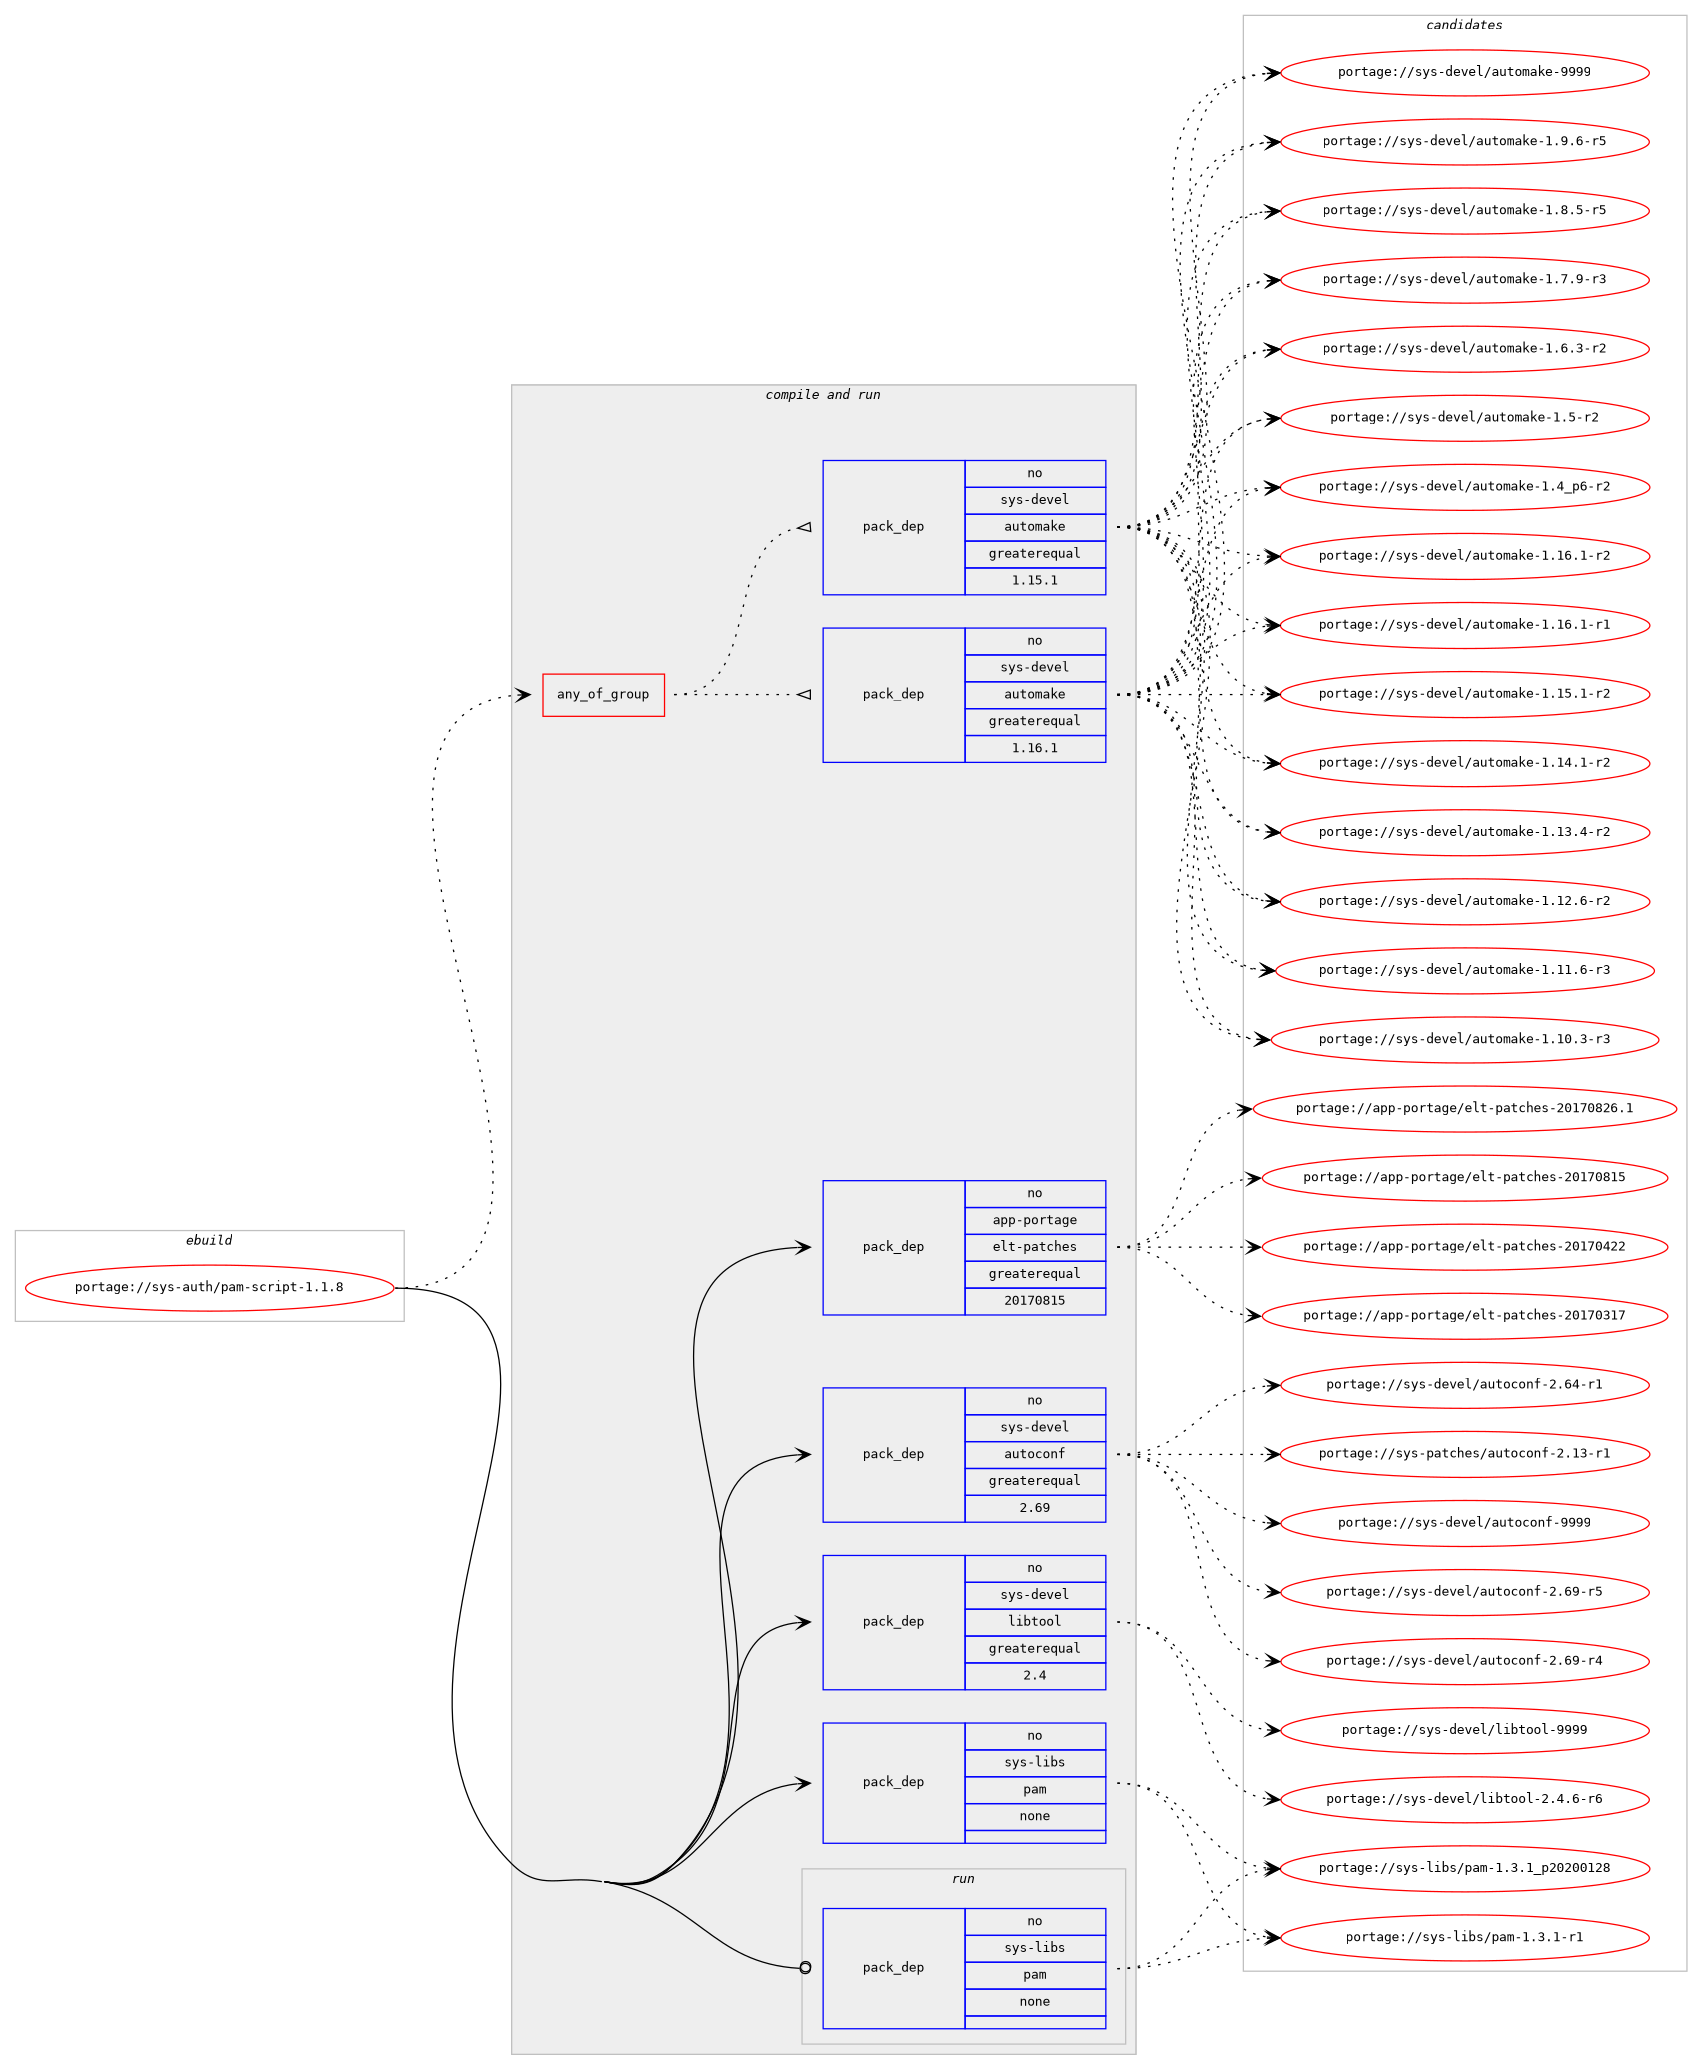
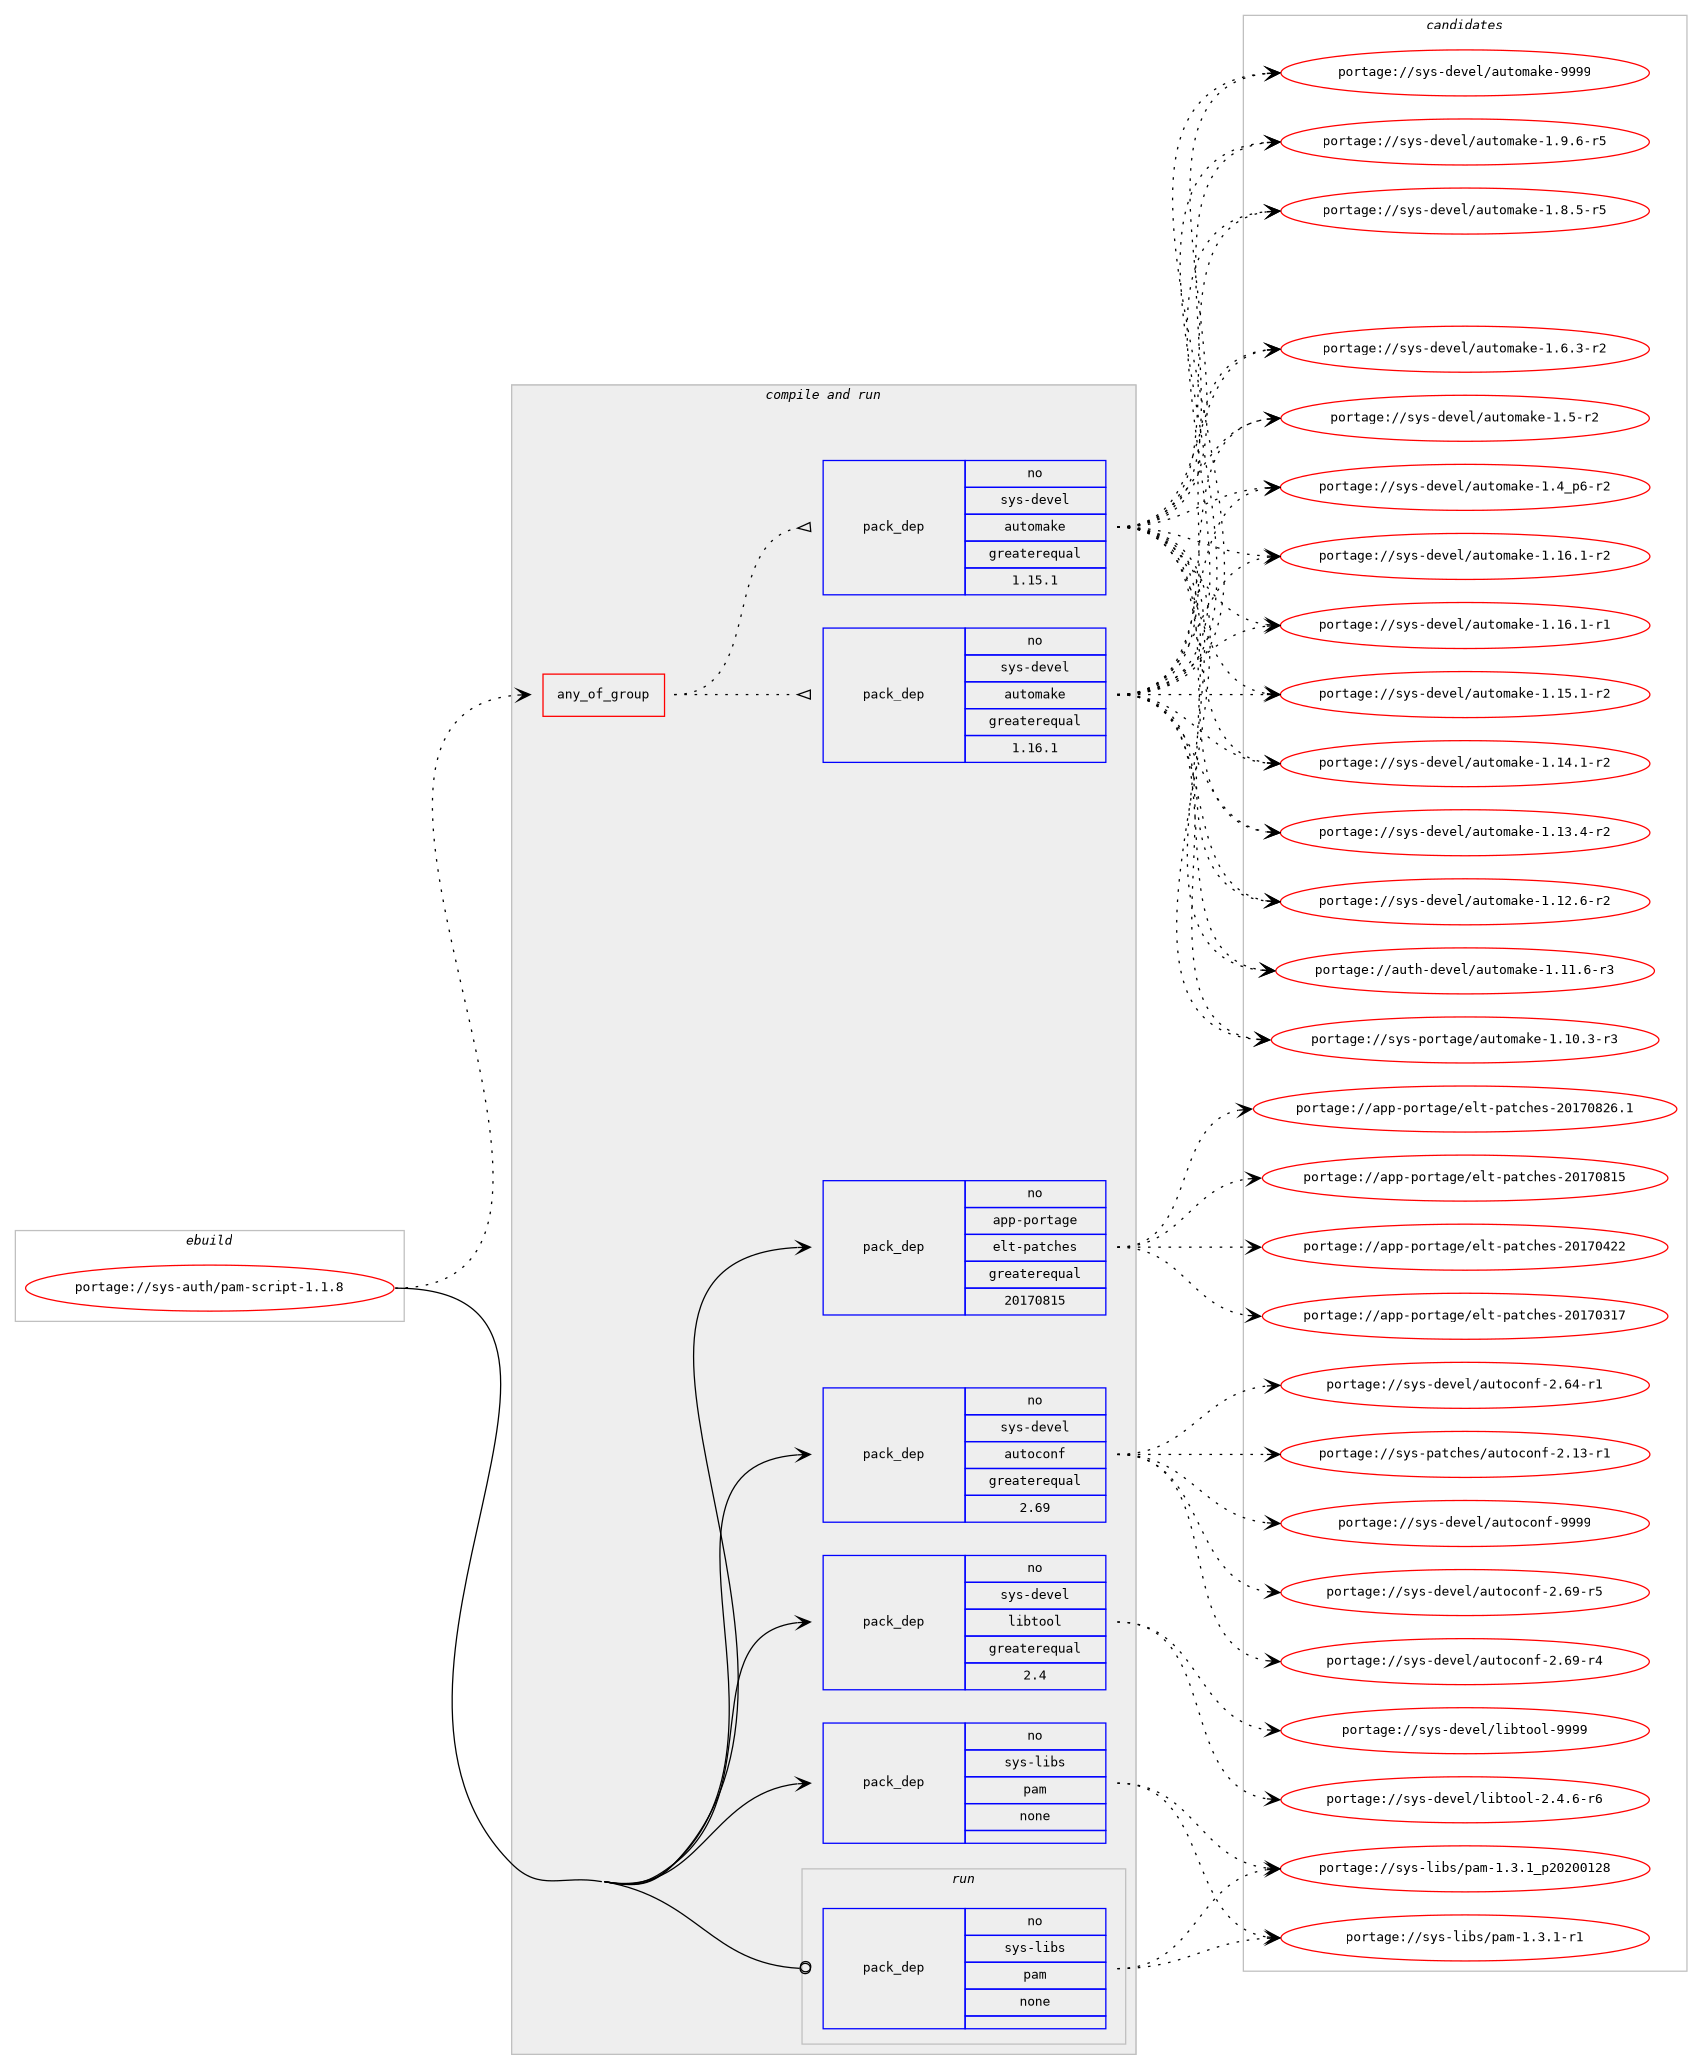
(1465, 280) -> none
(1465, 971) -> (1465, 971)
(1465, 1040) -> (1465, 1040)
